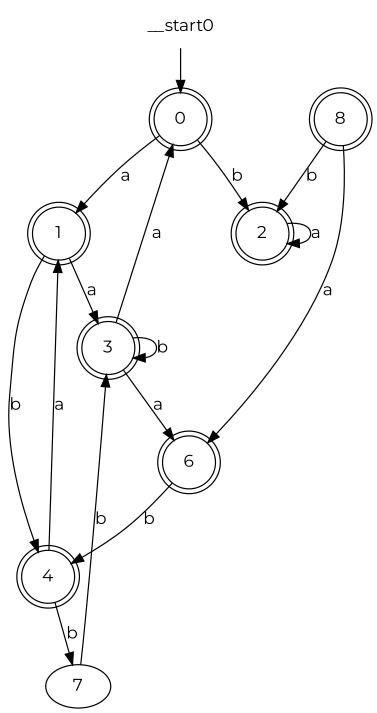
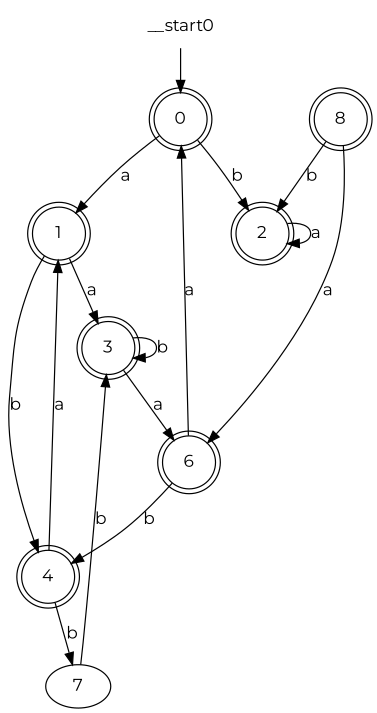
(143, 239) -> (185, 297)
